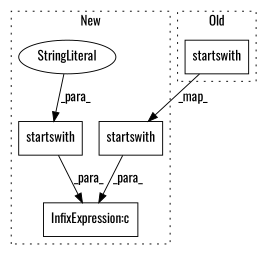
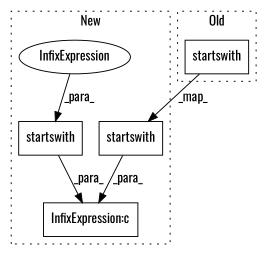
(67, 57) -> (75, 57)
